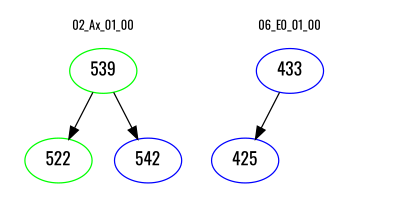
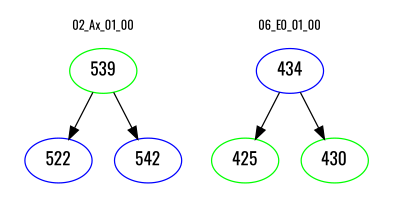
(290, 71) -> (290, 71)
(58, 161) -> (58, 161)
(245, 161) -> (245, 161)
none -> (335, 161)
